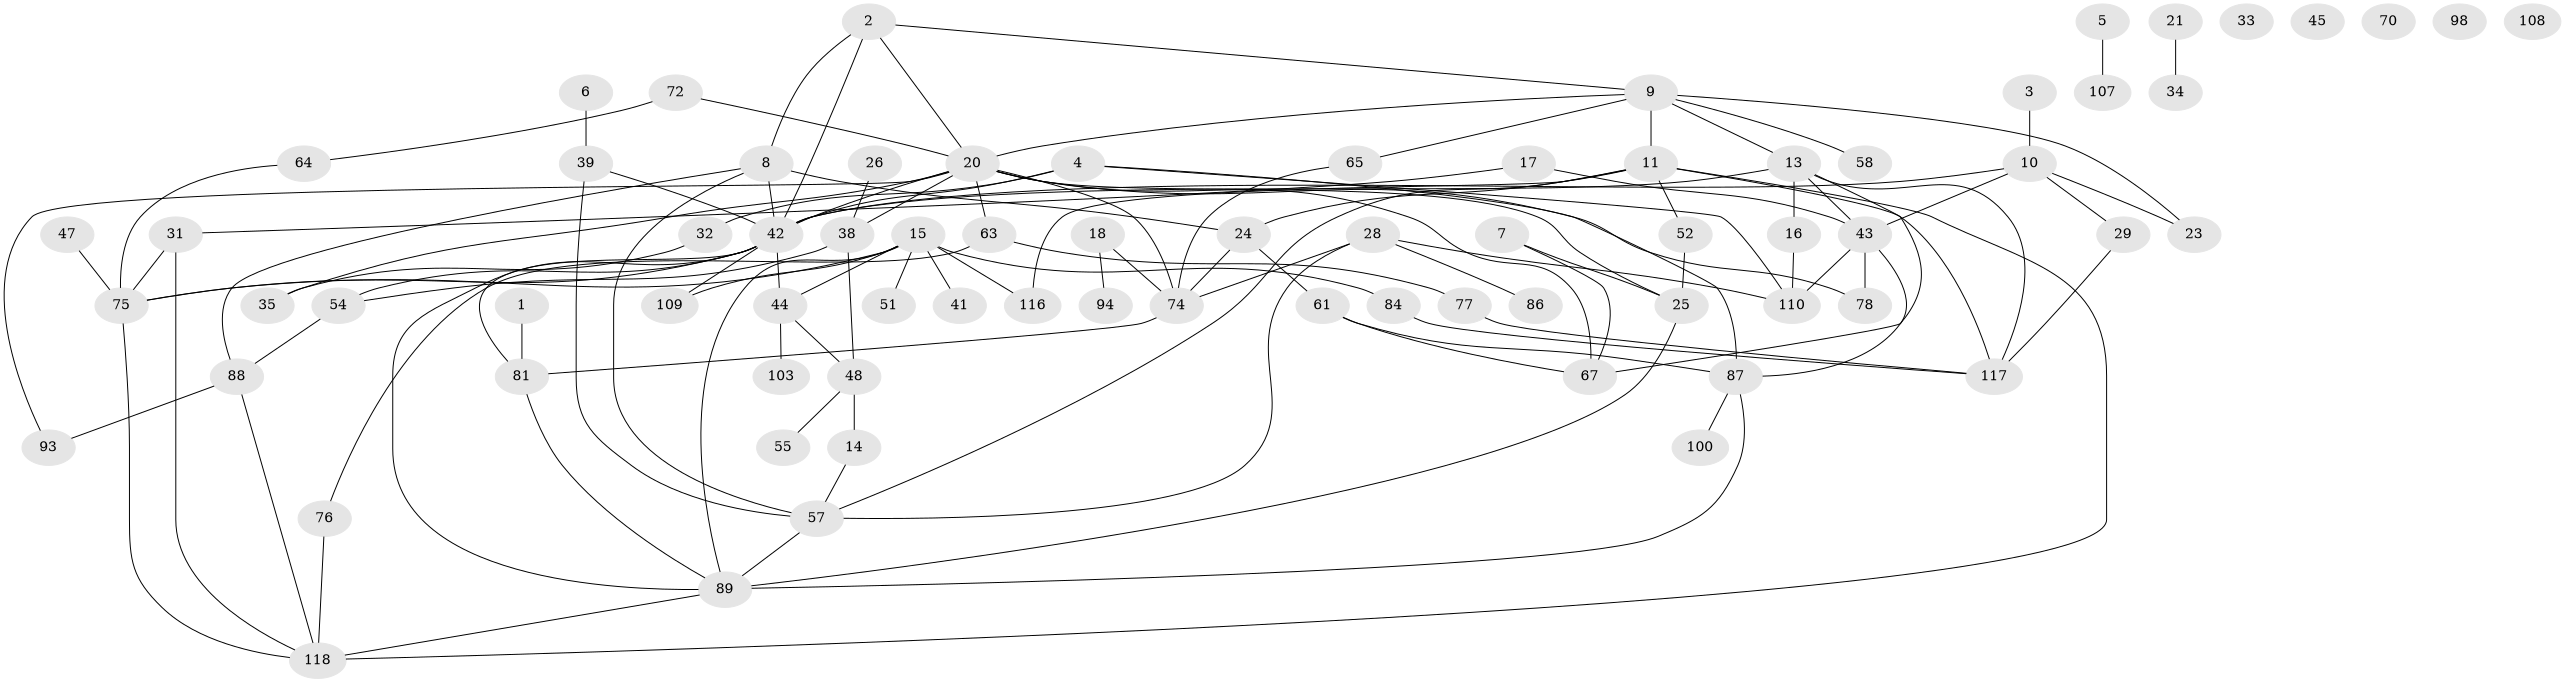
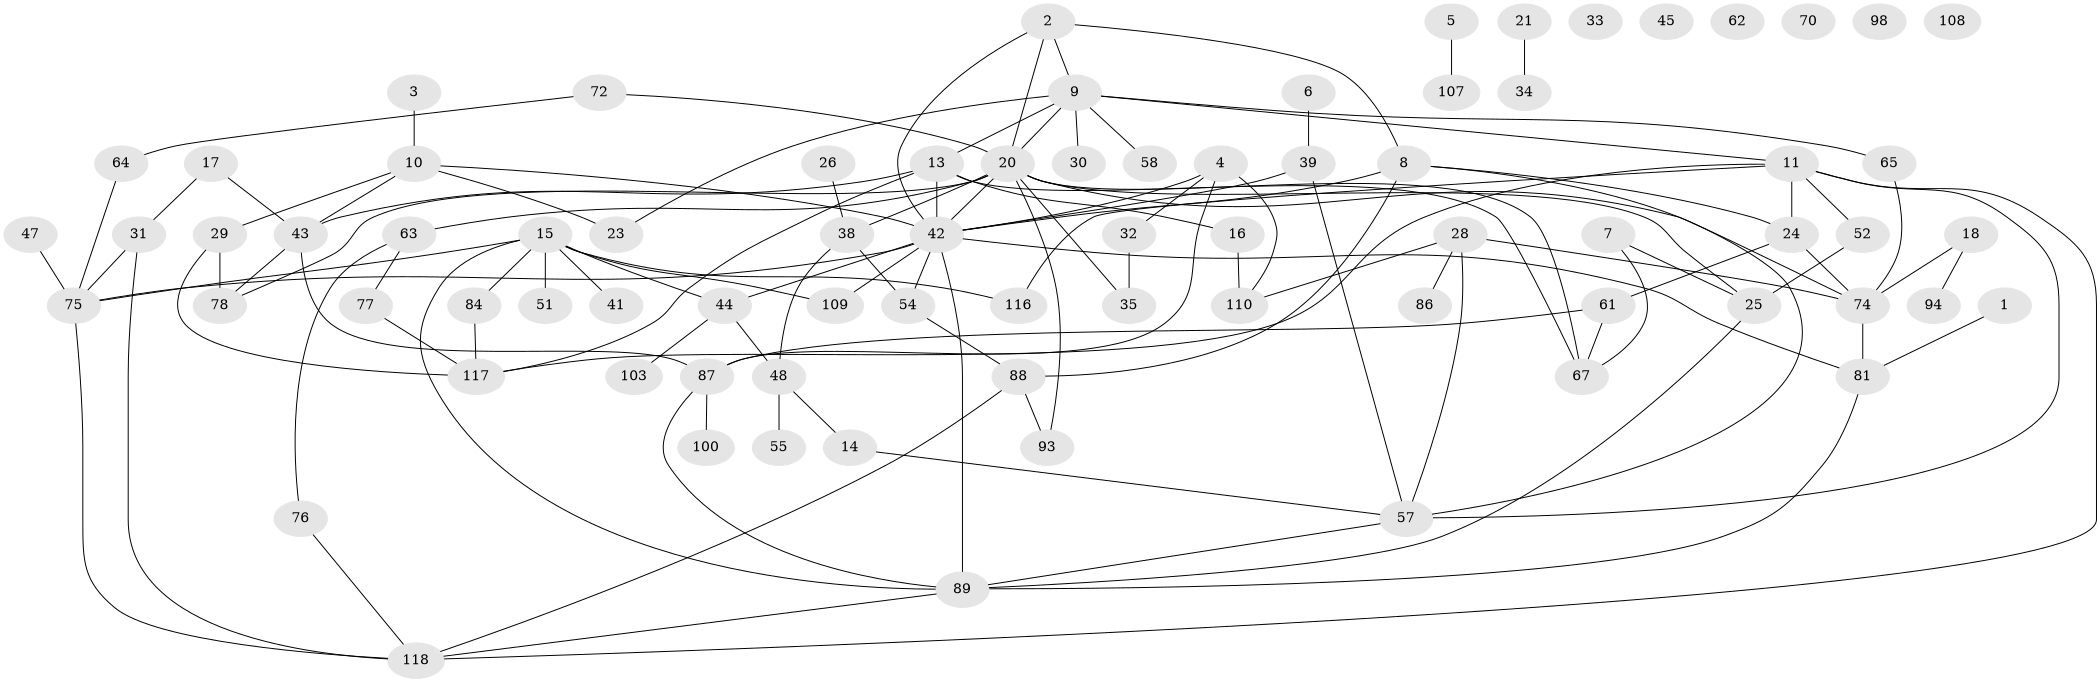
none -> (1738, 22)
none -> (1079, 164)
none -> (220, 270)
(1829, 270) -> none
